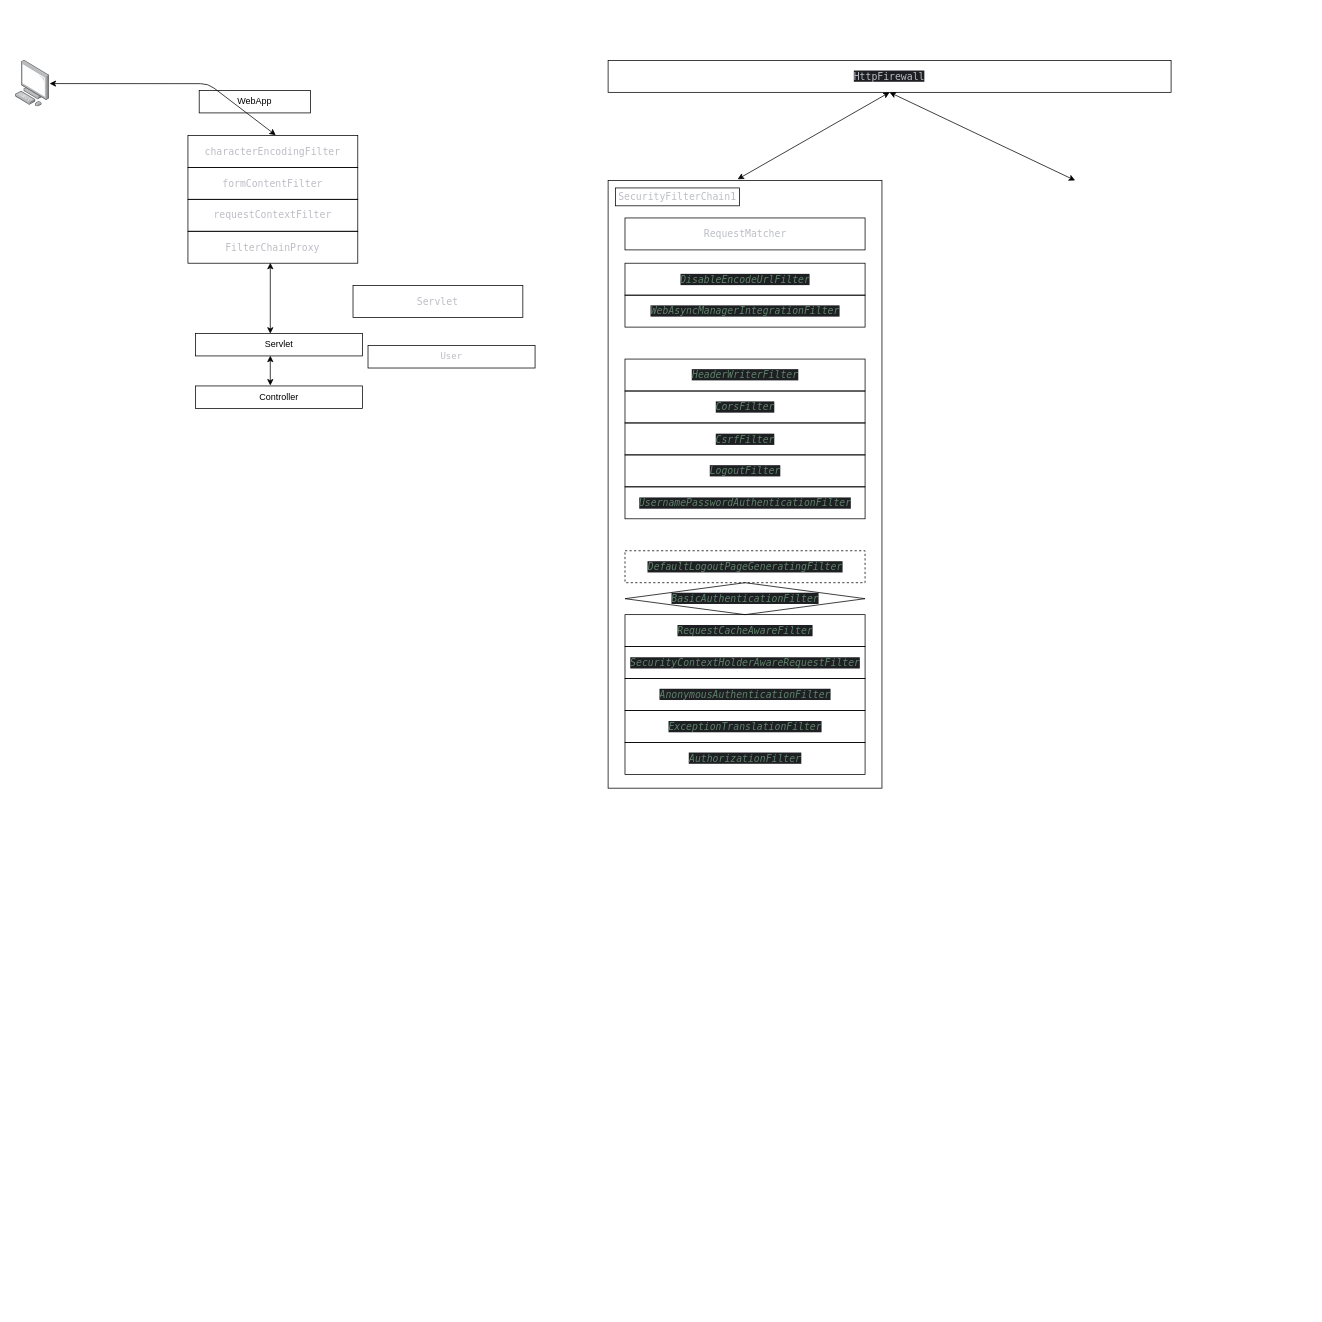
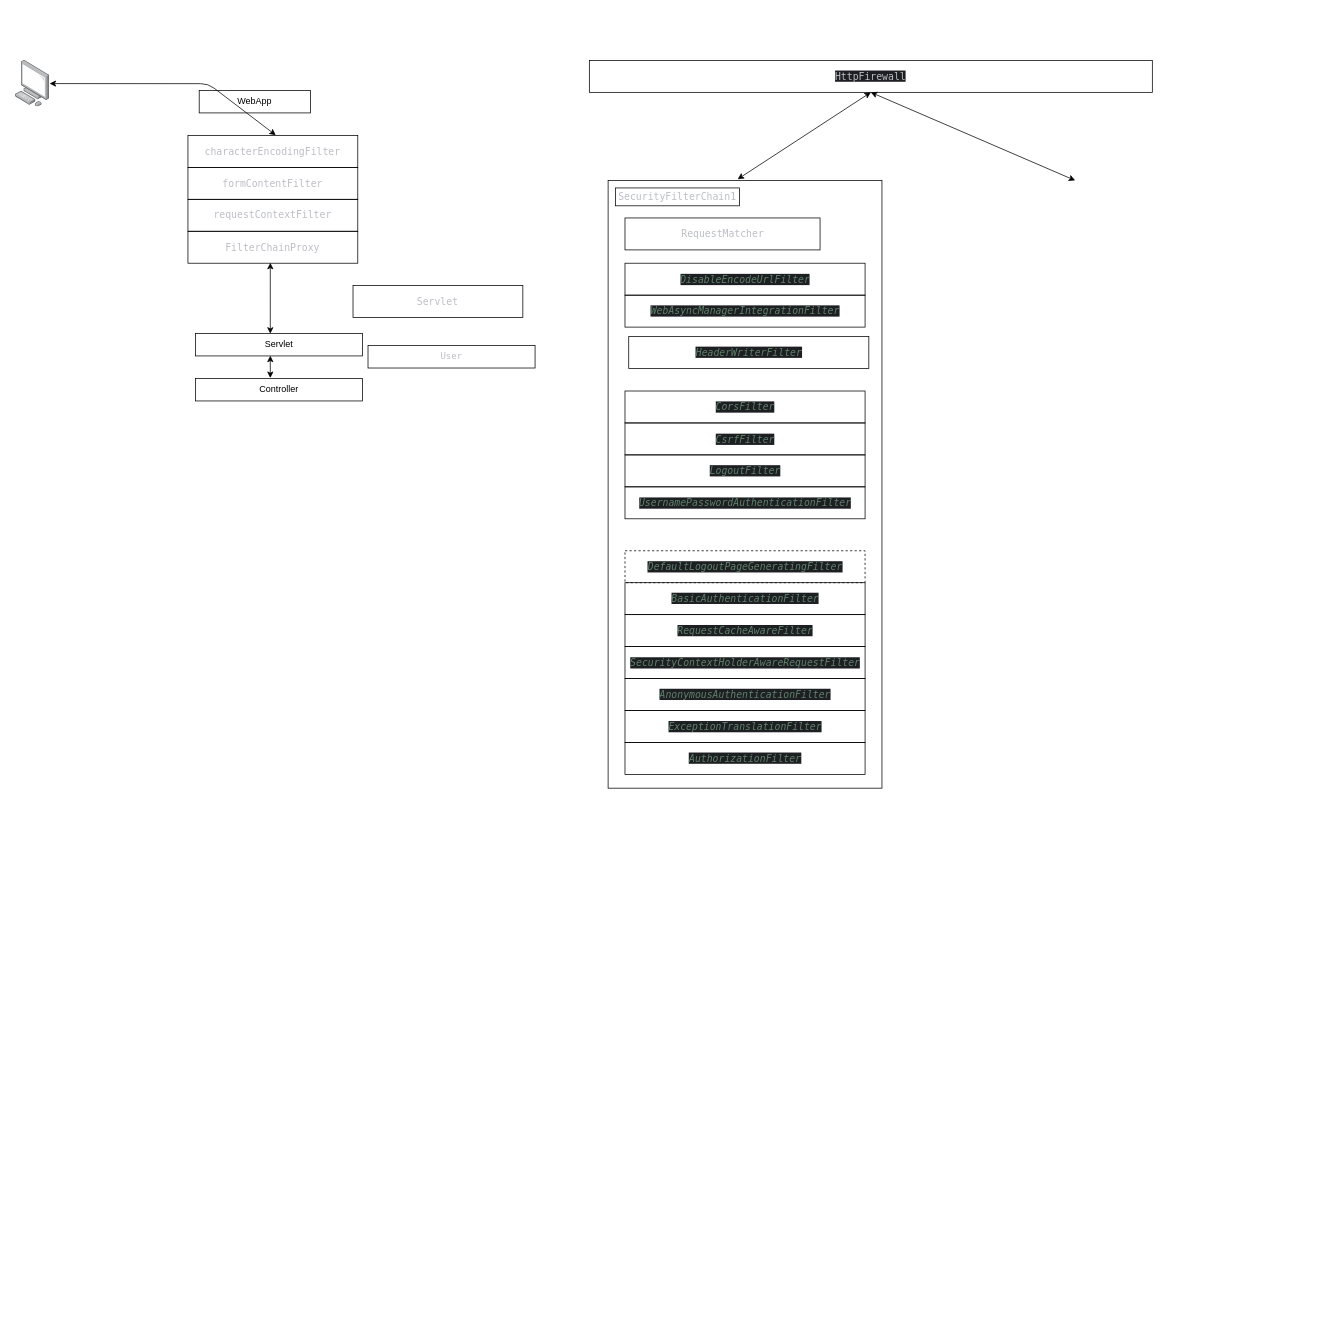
(889, 76) -> (871, 76)
(745, 234) -> (722, 234)
(745, 375) -> (749, 352)
(279, 397) -> (279, 390)
(745, 598) -> (745, 598)
